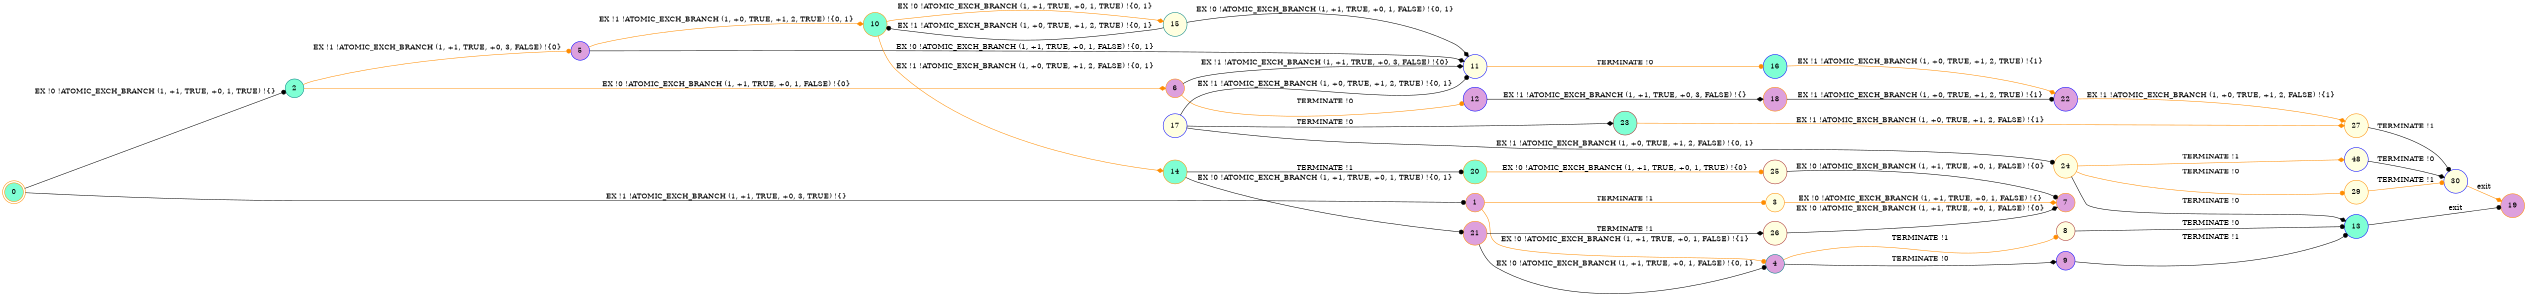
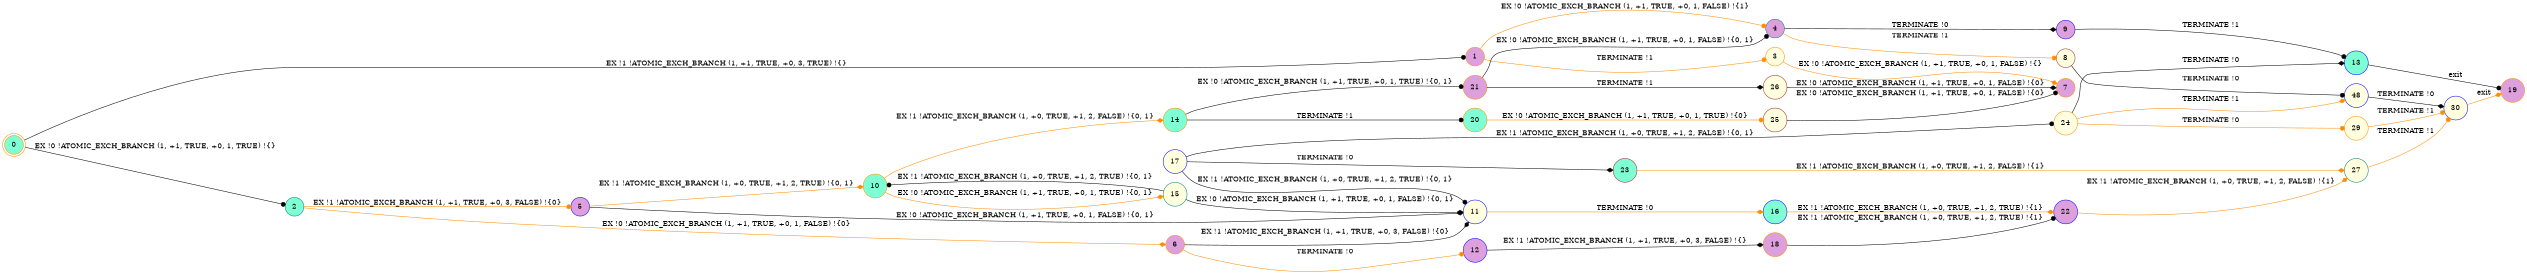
(1623, 66) -> (1622, 212)
(2356, 126) -> (2356, 170)
(2412, 140) -> (2411, 150)
(2208, 229) -> (2202, 91)
